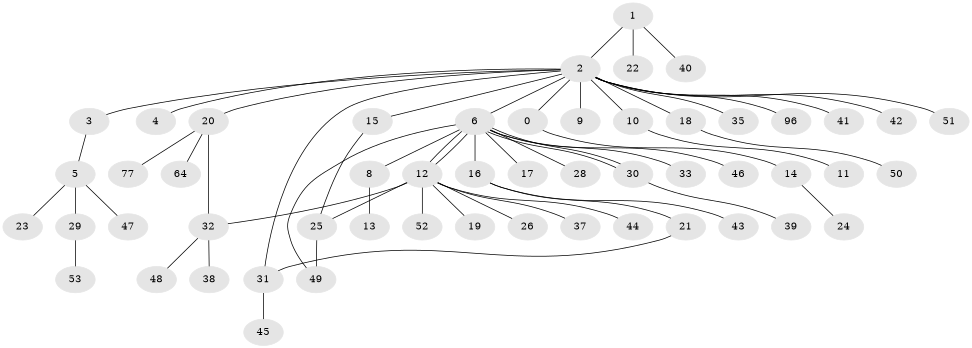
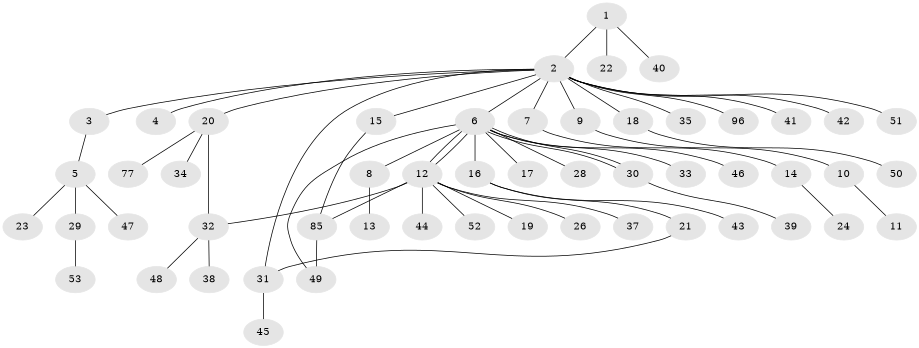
(607, 95) -> (712, 148)
(528, 122) -> (528, 122)
(181, 174) -> (181, 174)
(317, 227) -> (317, 227)
